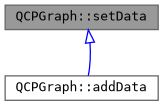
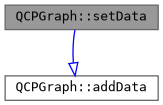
(90, 59) -> (73, 46)
